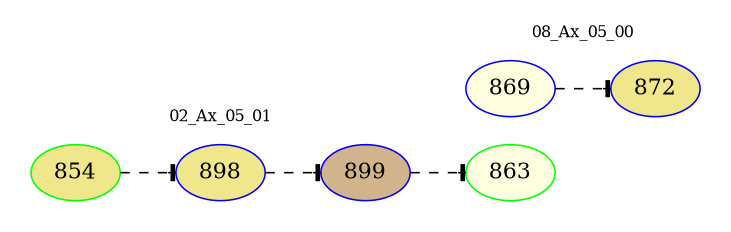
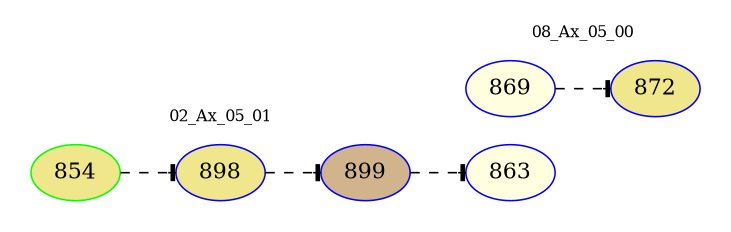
(511, 173) -> (511, 173)
